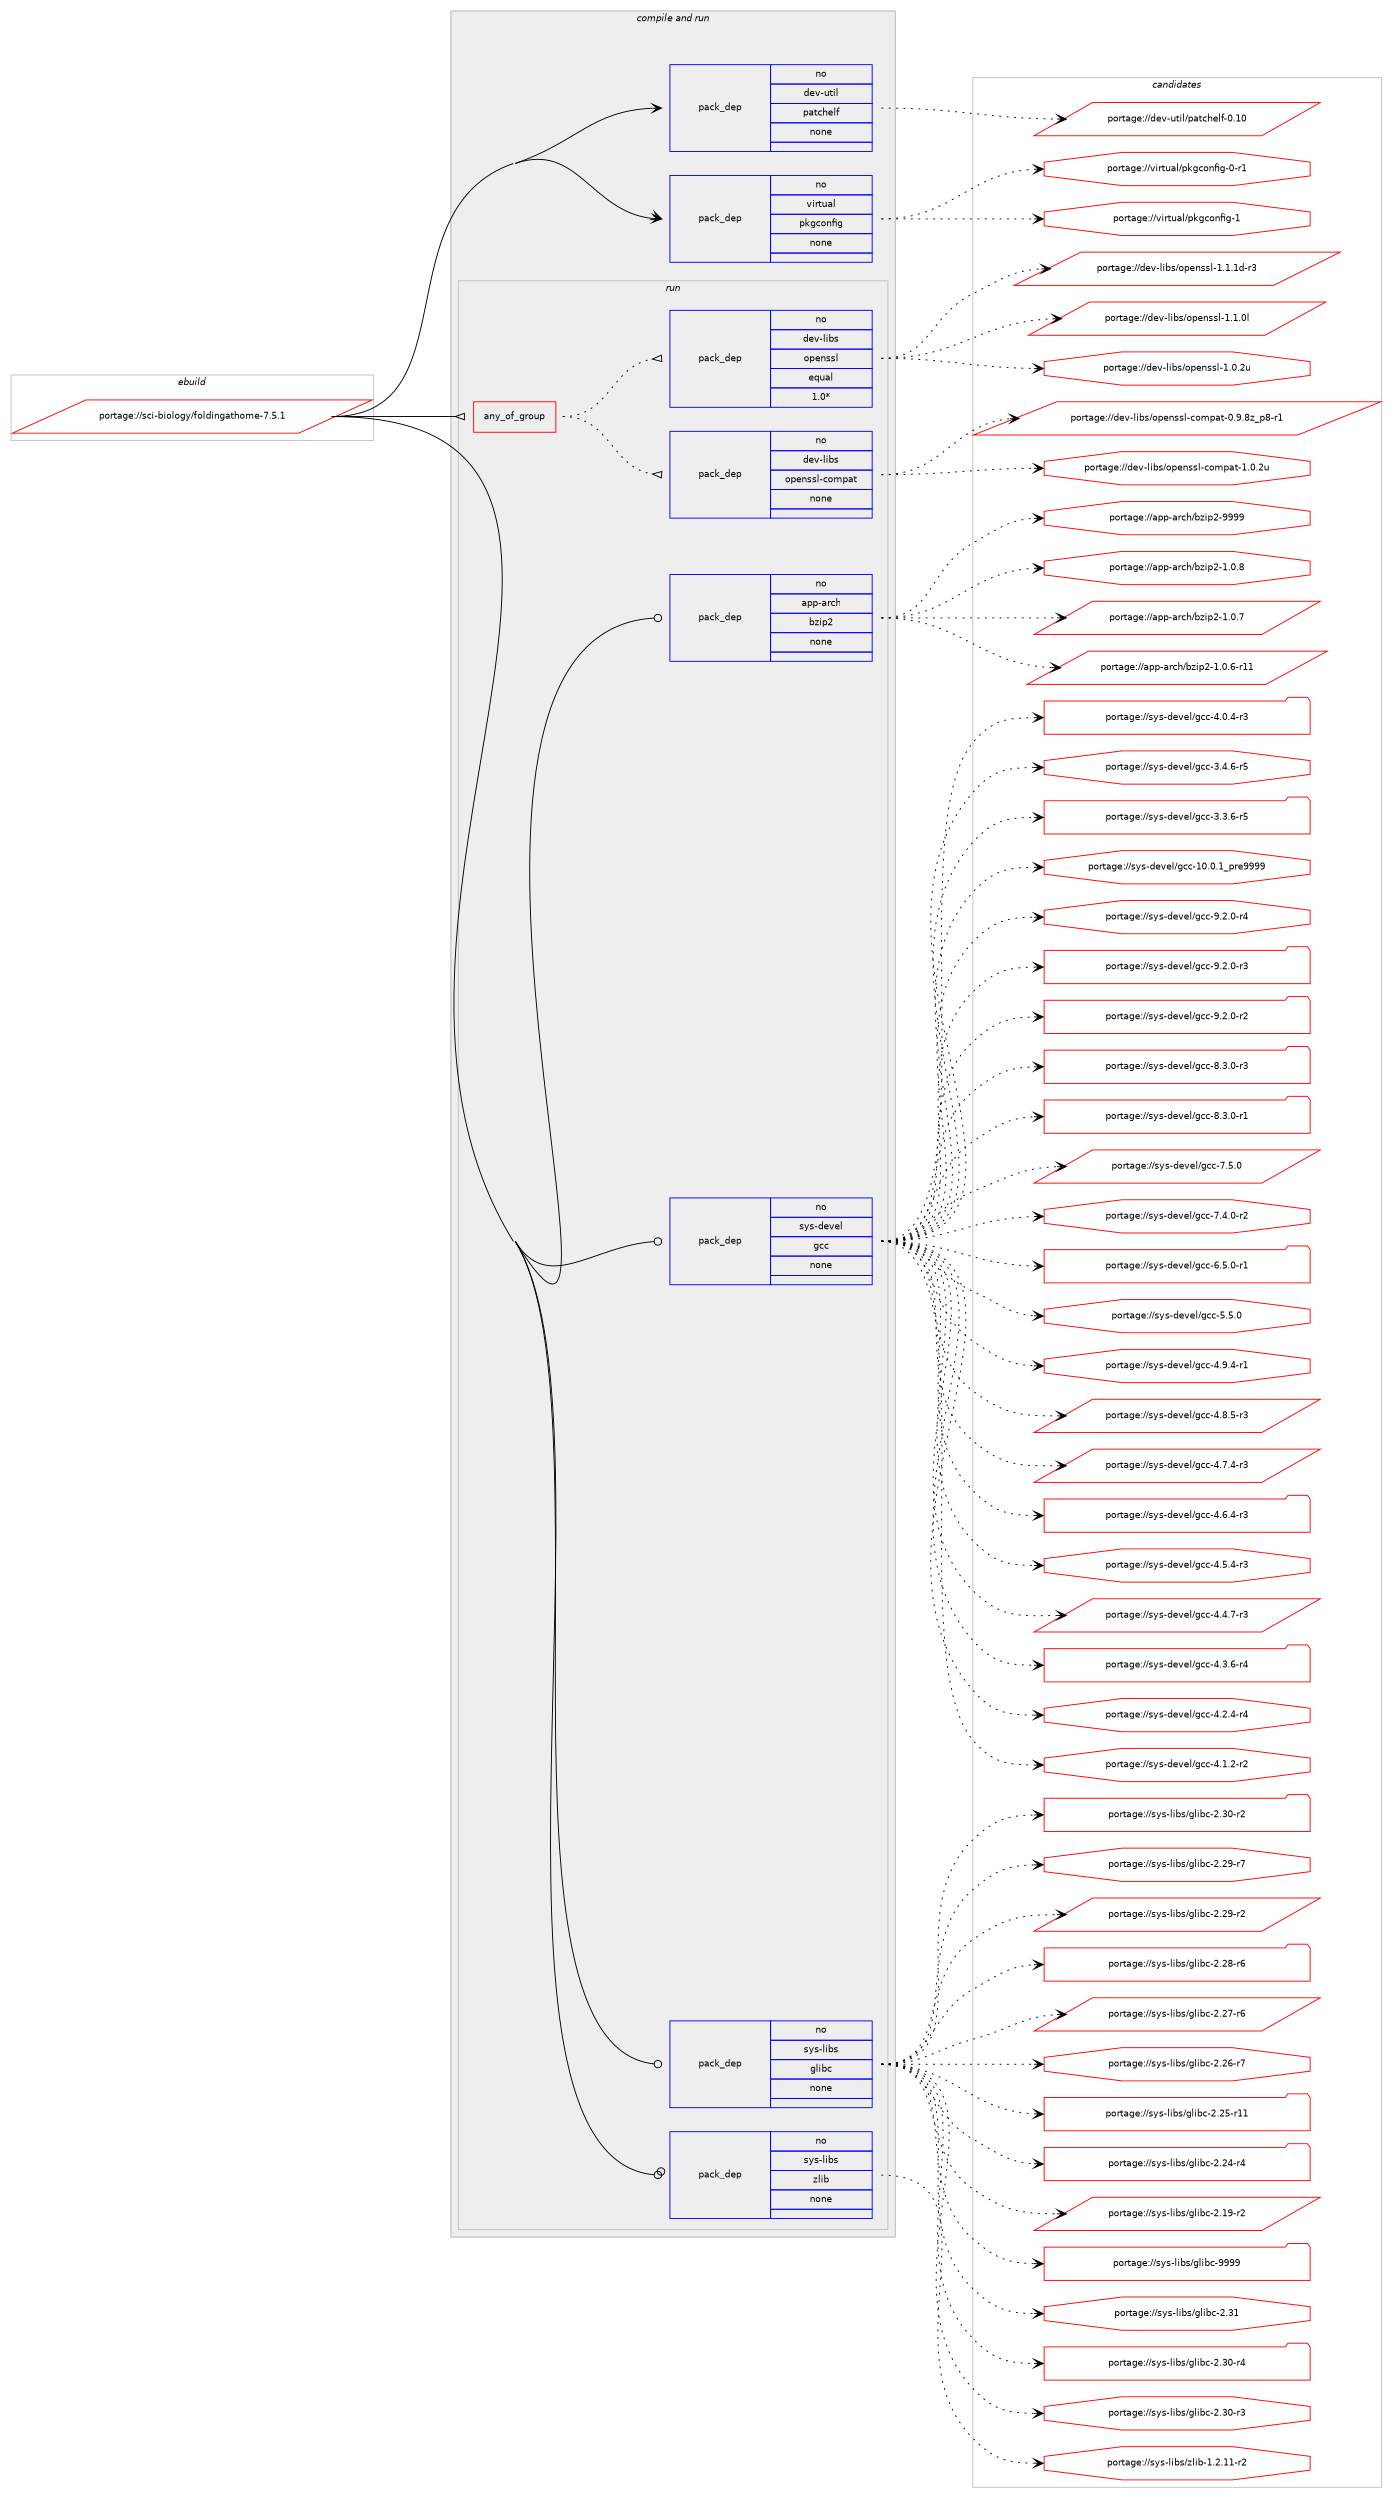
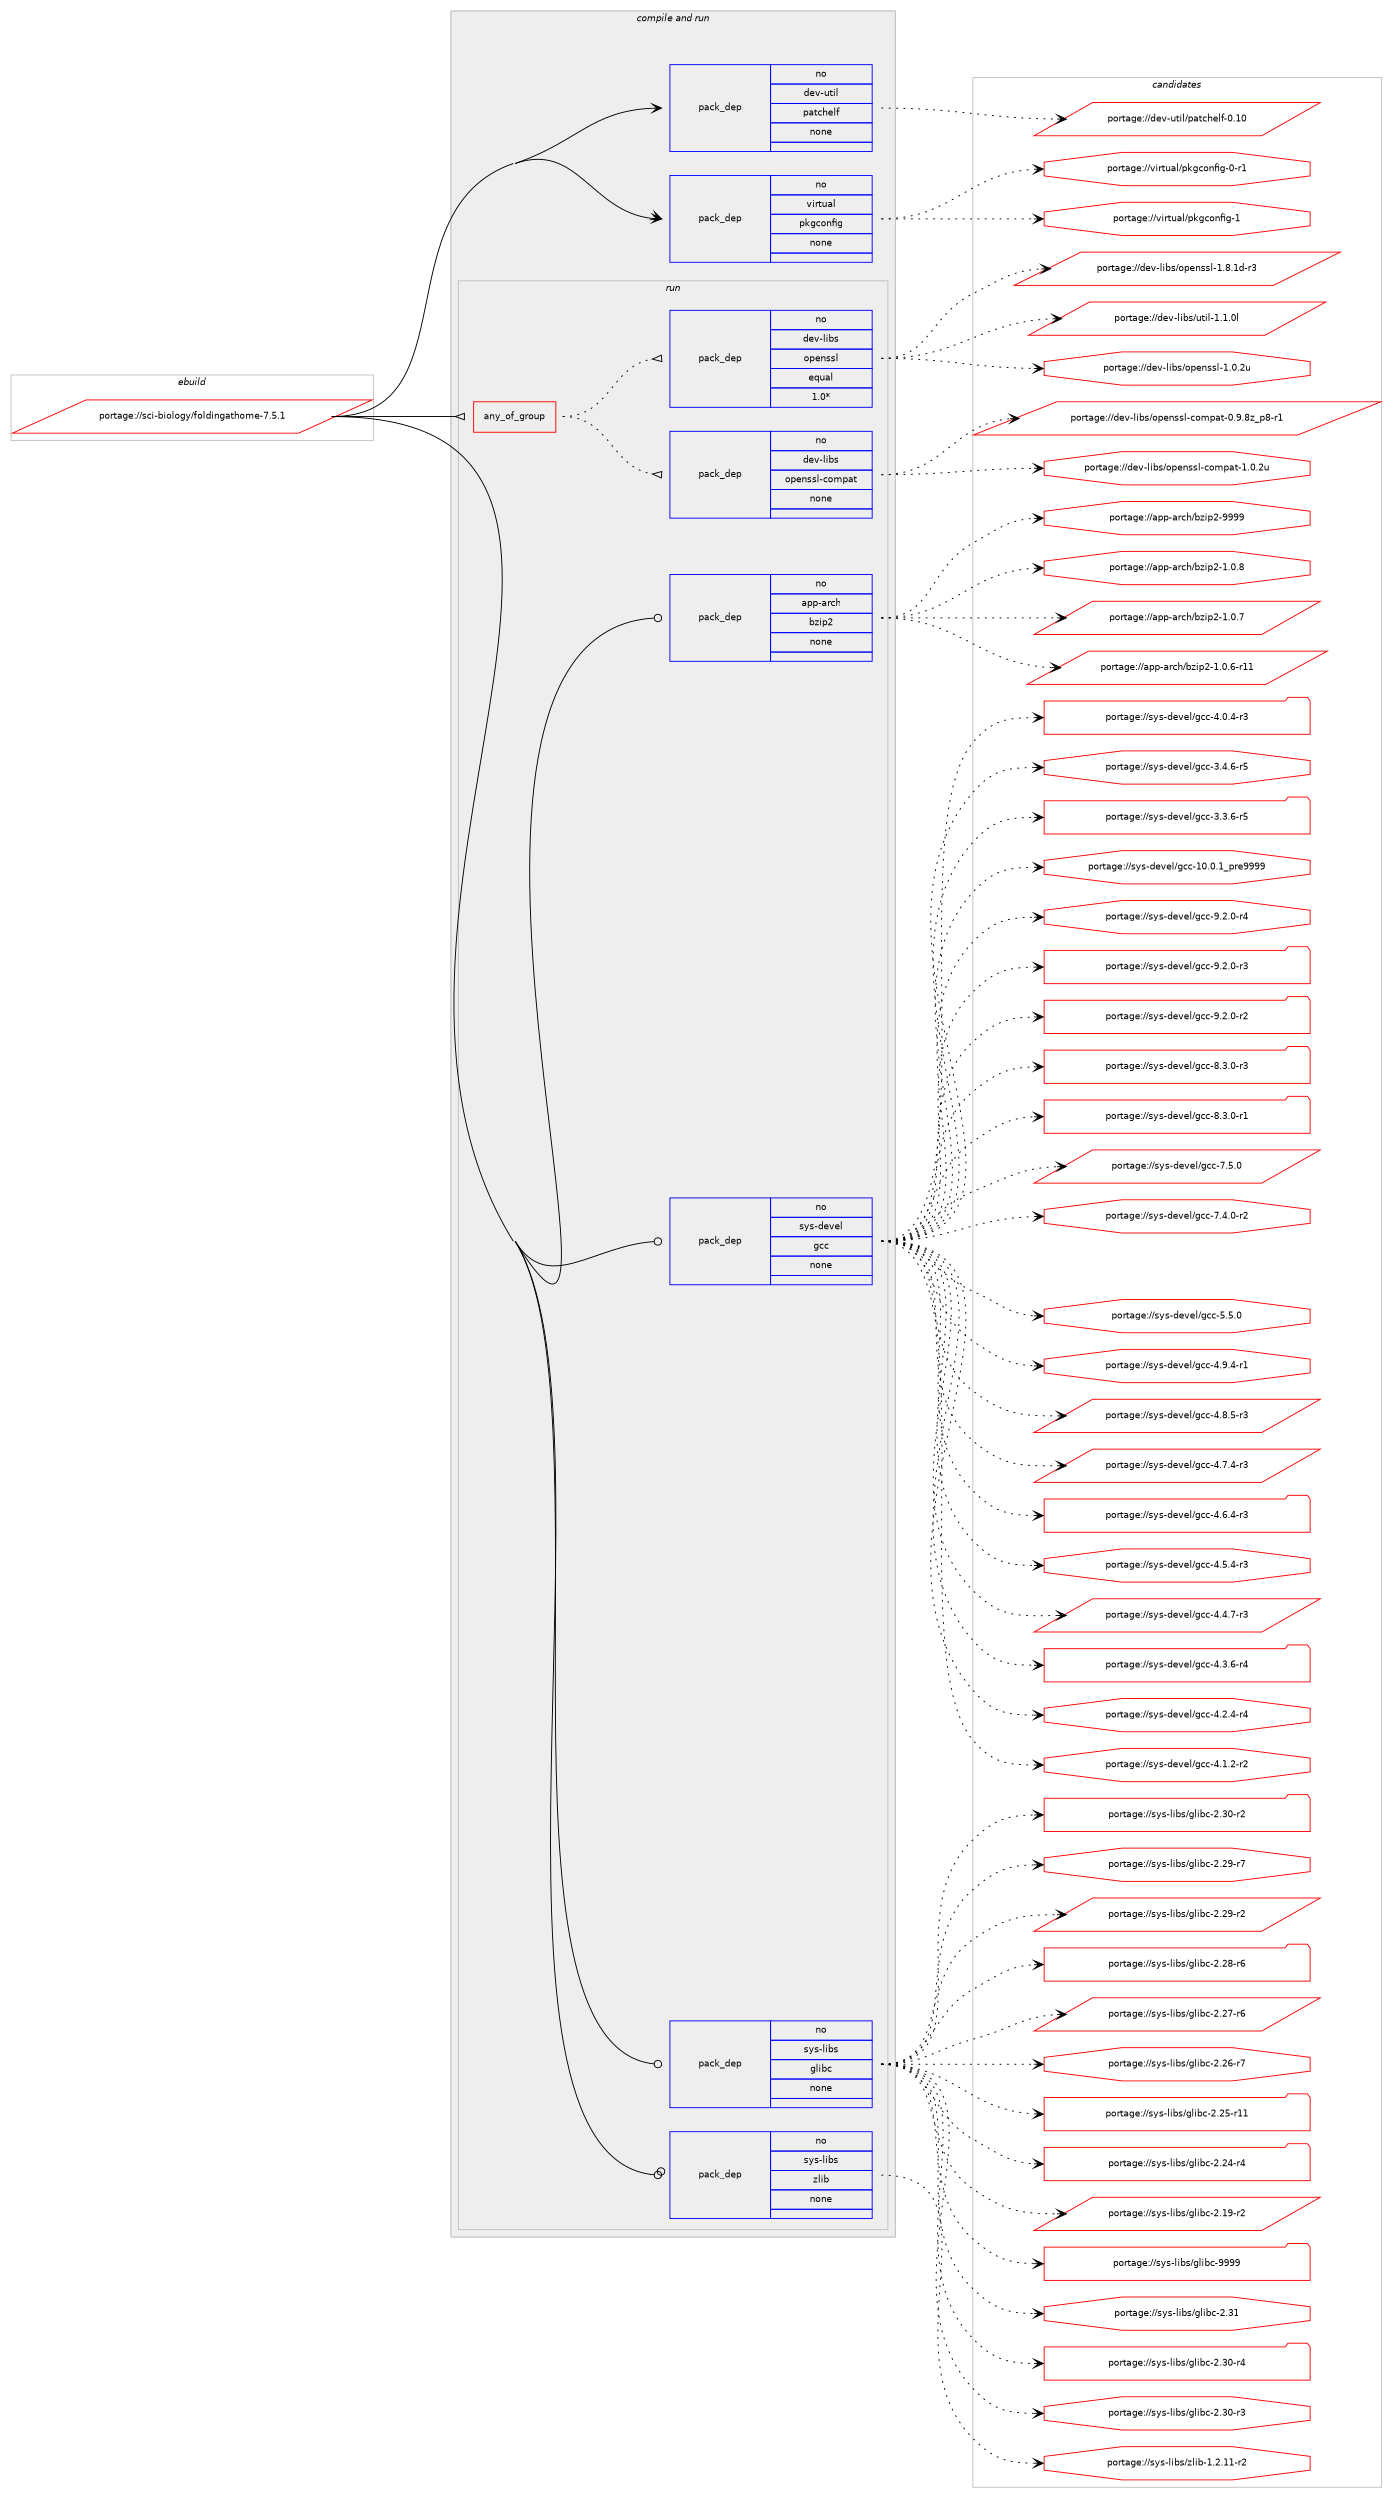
(1177, 269) -> (1177, 269)
(1177, 319) -> (1177, 319)
(1177, 1266) -> none
